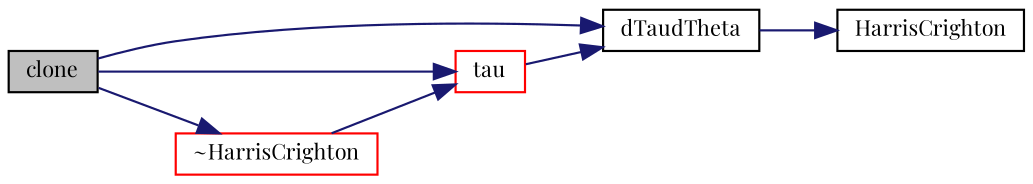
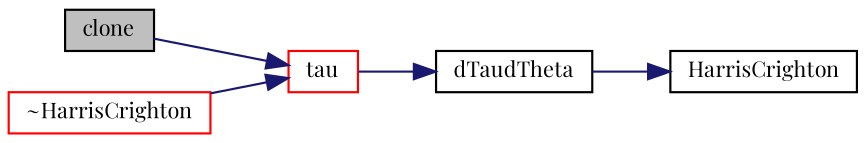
(338, 27) -> none
(149, 107) -> none
